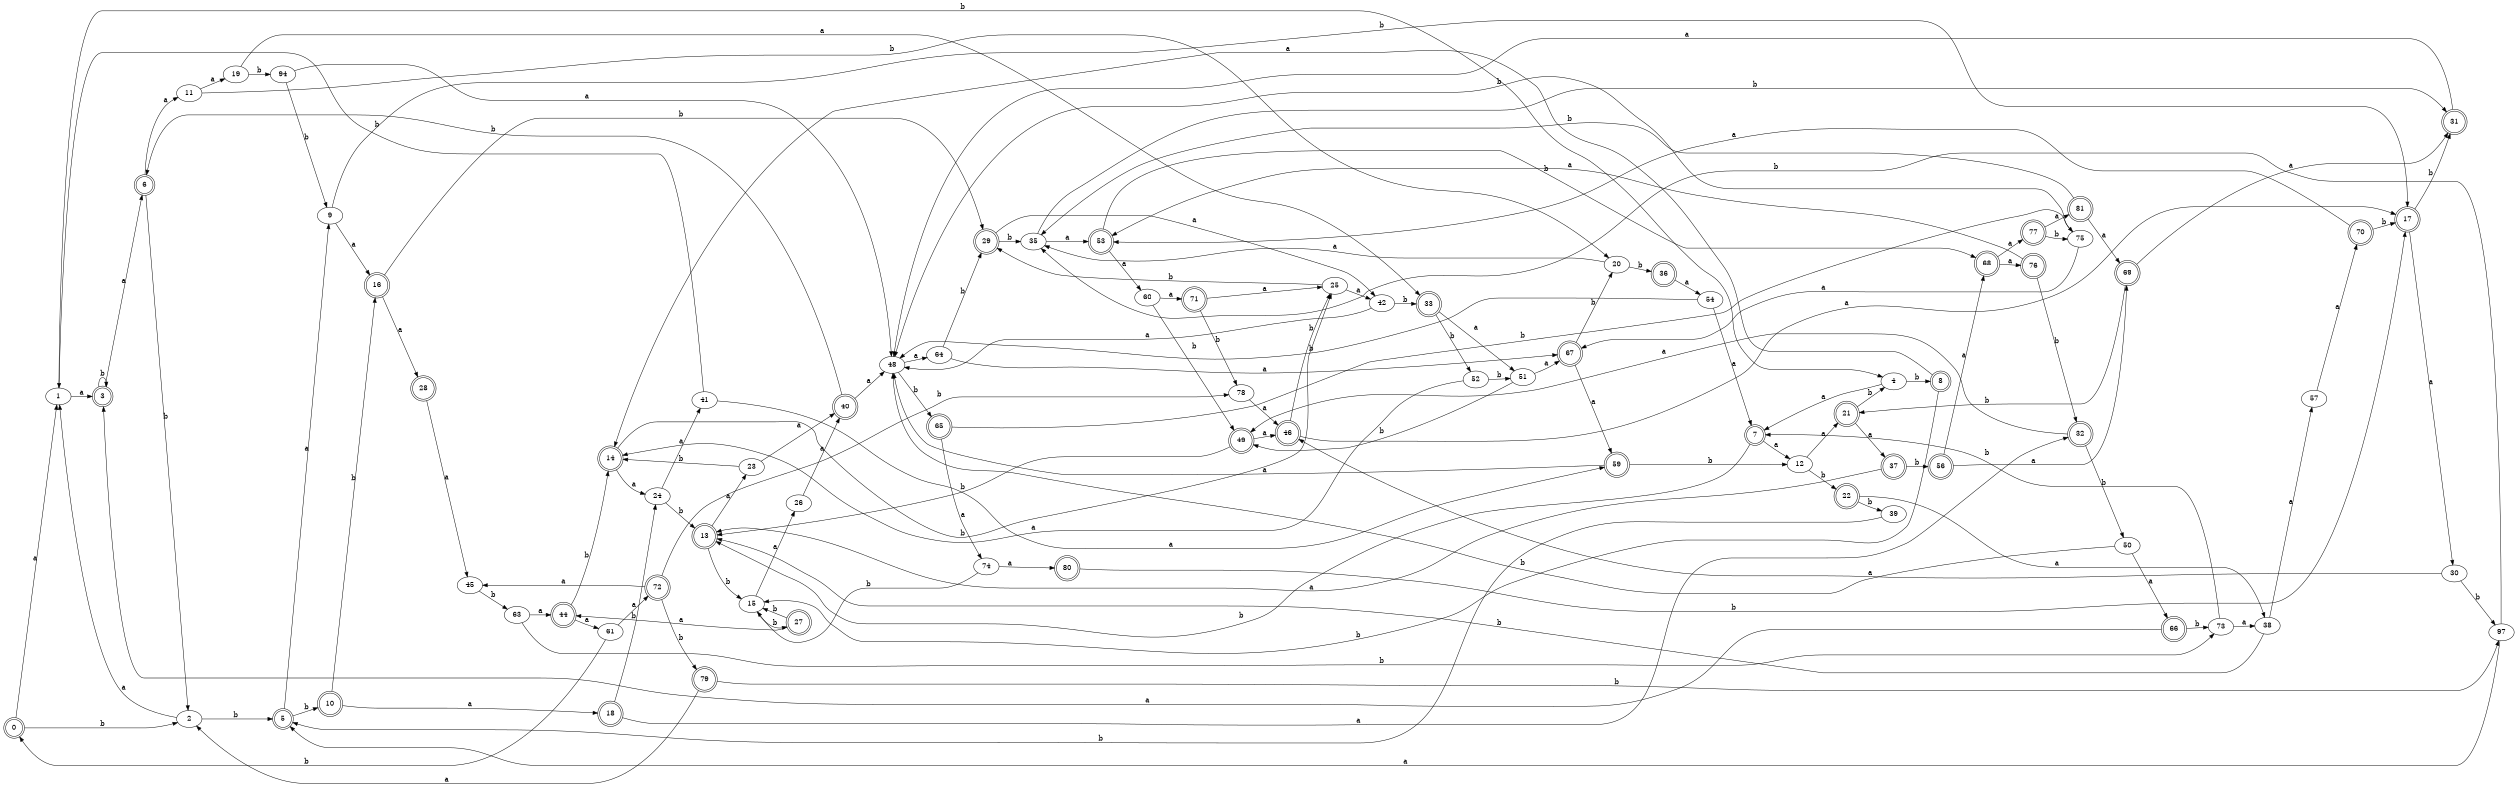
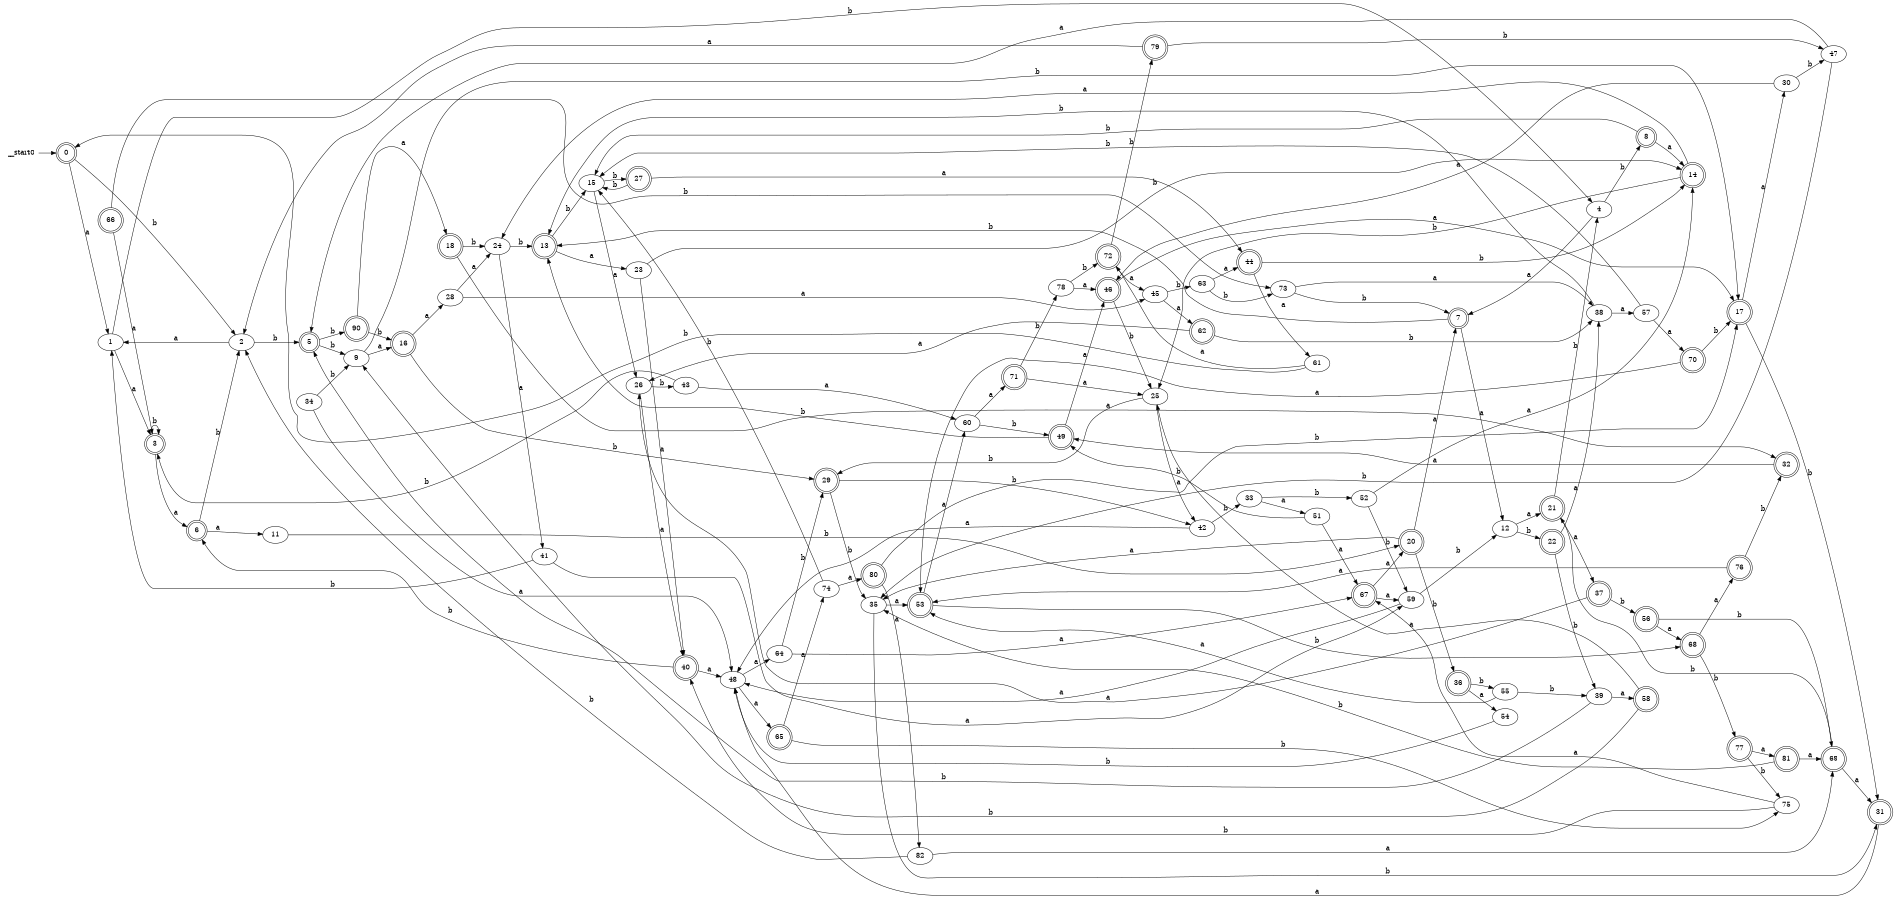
(236, 74) -> none
(283, 74) -> (309, 402)
(1448, 92) -> (1198, 834)
none -> (1148, 147)
none -> (21, 153)
(1194, 221) -> (1014, 480)
(2010, 244) -> (1716, 679)
(1617, 265) -> (1411, 542)
none -> (472, 274)
(1593, 303) -> (1388, 564)
(1429, 304) -> (1249, 499)
none -> (1202, 331)
(1732, 364) -> (1435, 431)
(1497, 379) -> (1386, 545)
none -> (686, 386)
(423, 388) -> (450, 298)
(916, 391) -> (756, 704)
(915, 415) -> (1082, 274)
(307, 449) -> (333, 346)
(2033, 461) -> (1740, 616)
(1617, 465) -> (1411, 600)
(2127, 546) -> none
(1306, 591) -> (1025, 693)
(2501, 632) -> (1834, 54)
none -> (1505, 692)
none -> (1646, 699)
(330, 704) -> (356, 329)
none -> (920, 856)
